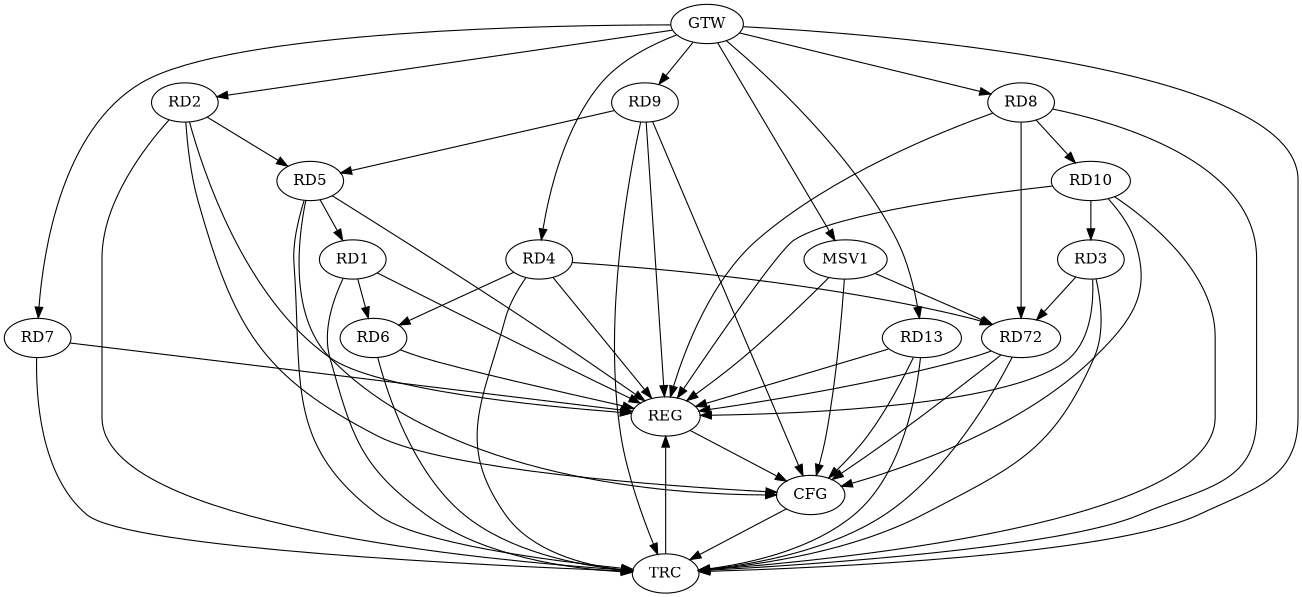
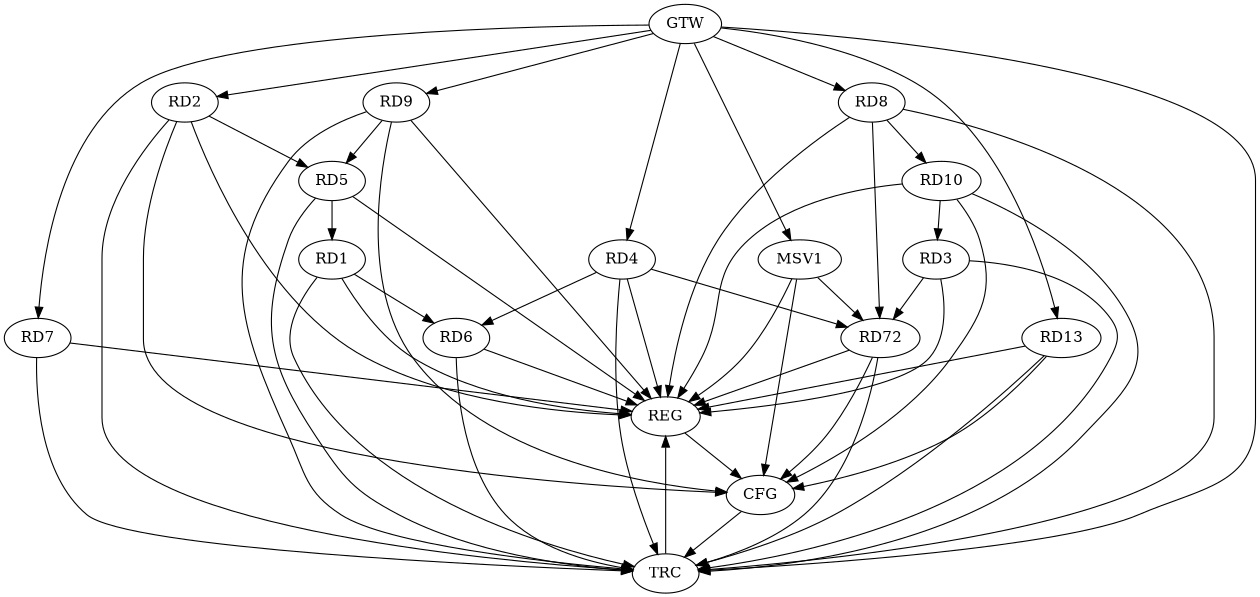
(456, 439) -> none
